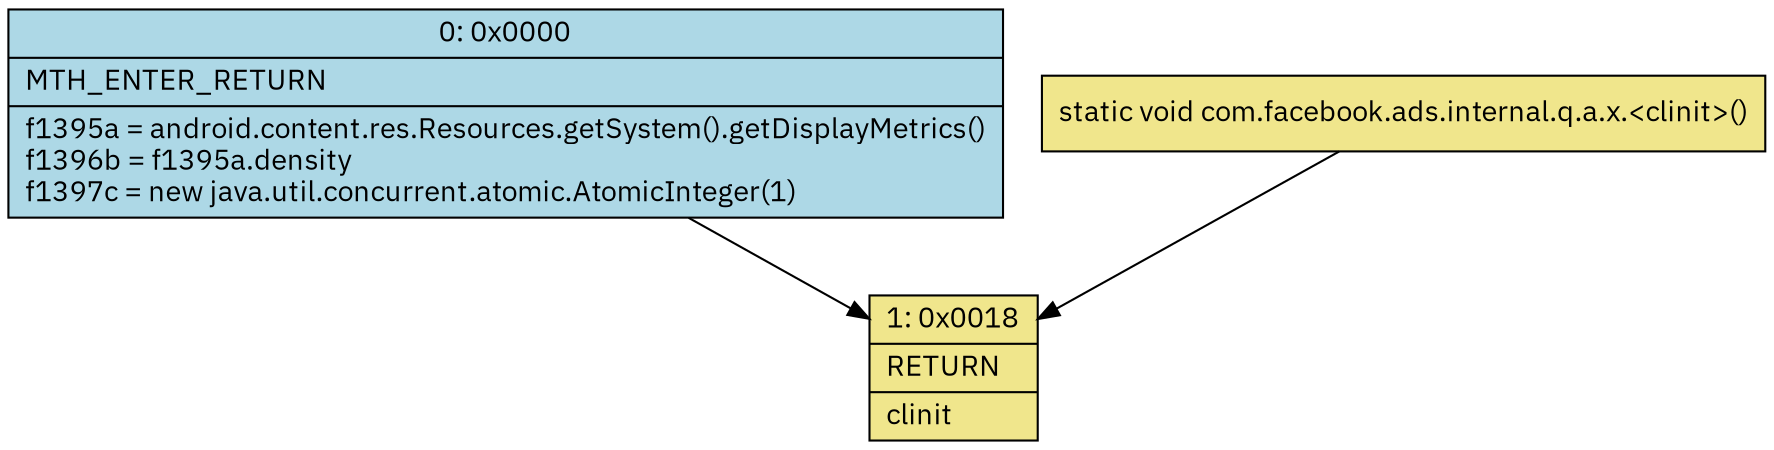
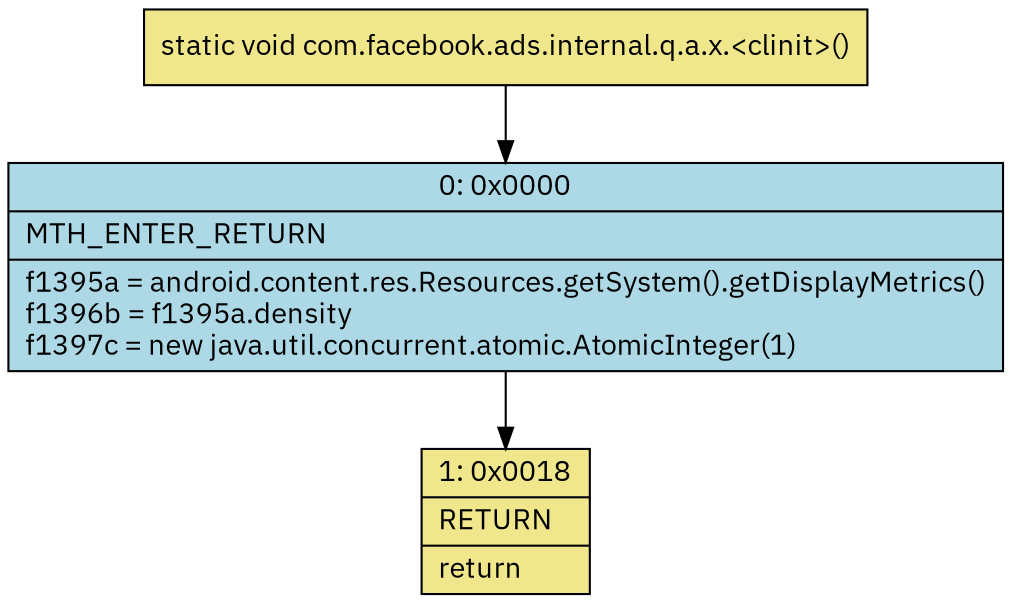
(1198, 230) -> (506, 114)
(920, 415) -> (480, 569)
